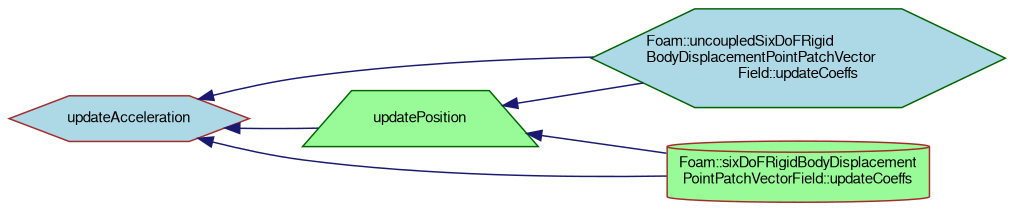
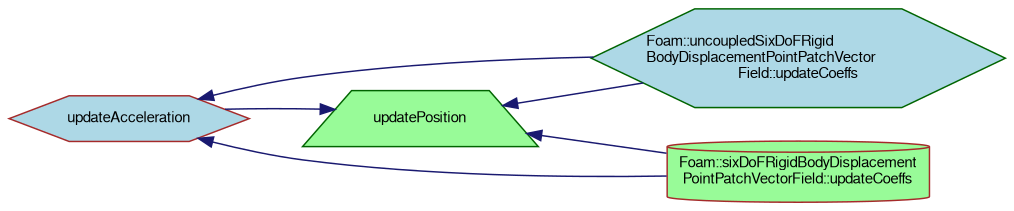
(279, 129) -> (273, 109)
